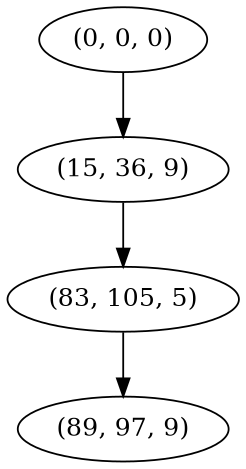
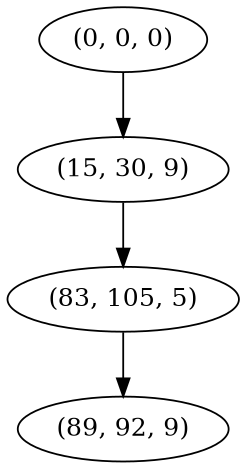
(123, 169) -> (123, 169)
(123, 429) -> (123, 429)
